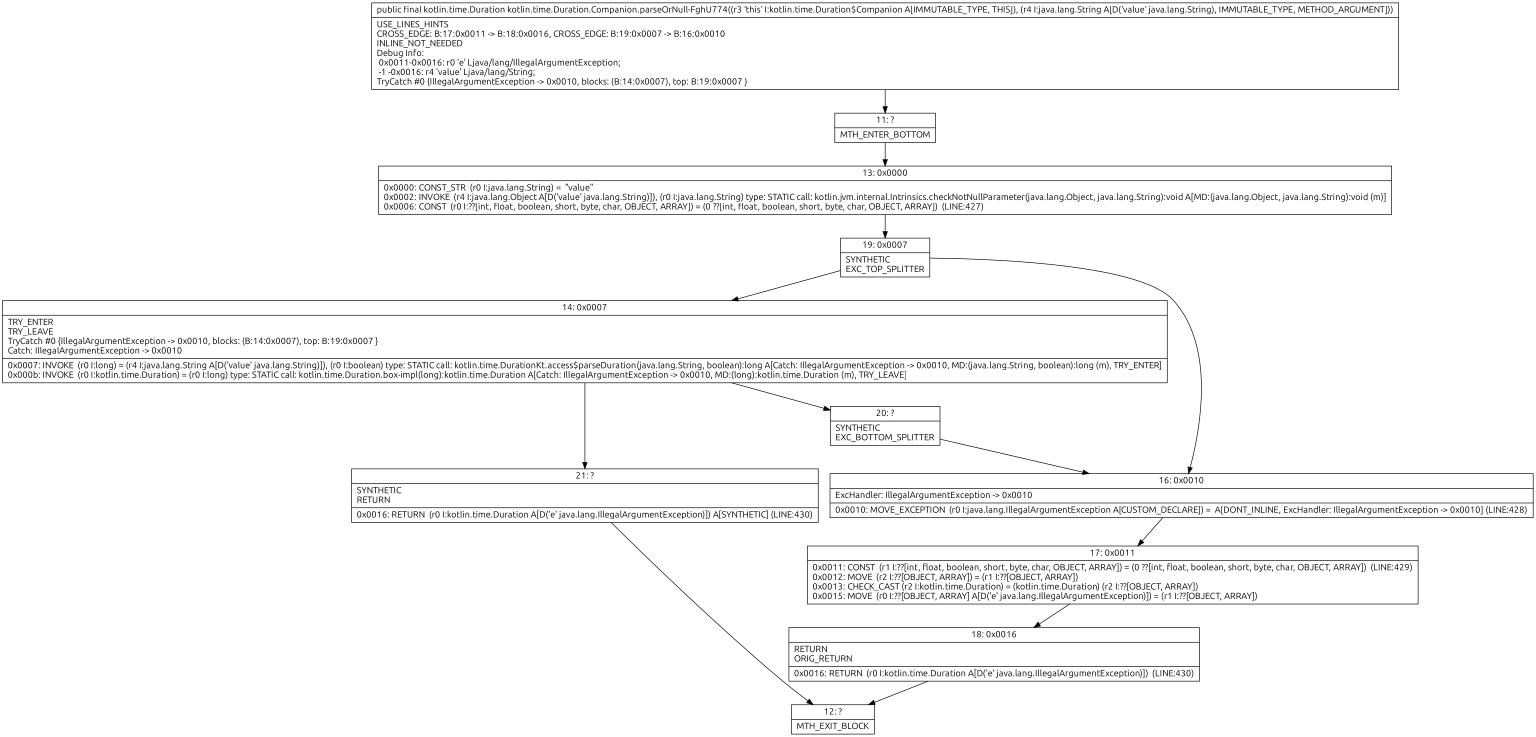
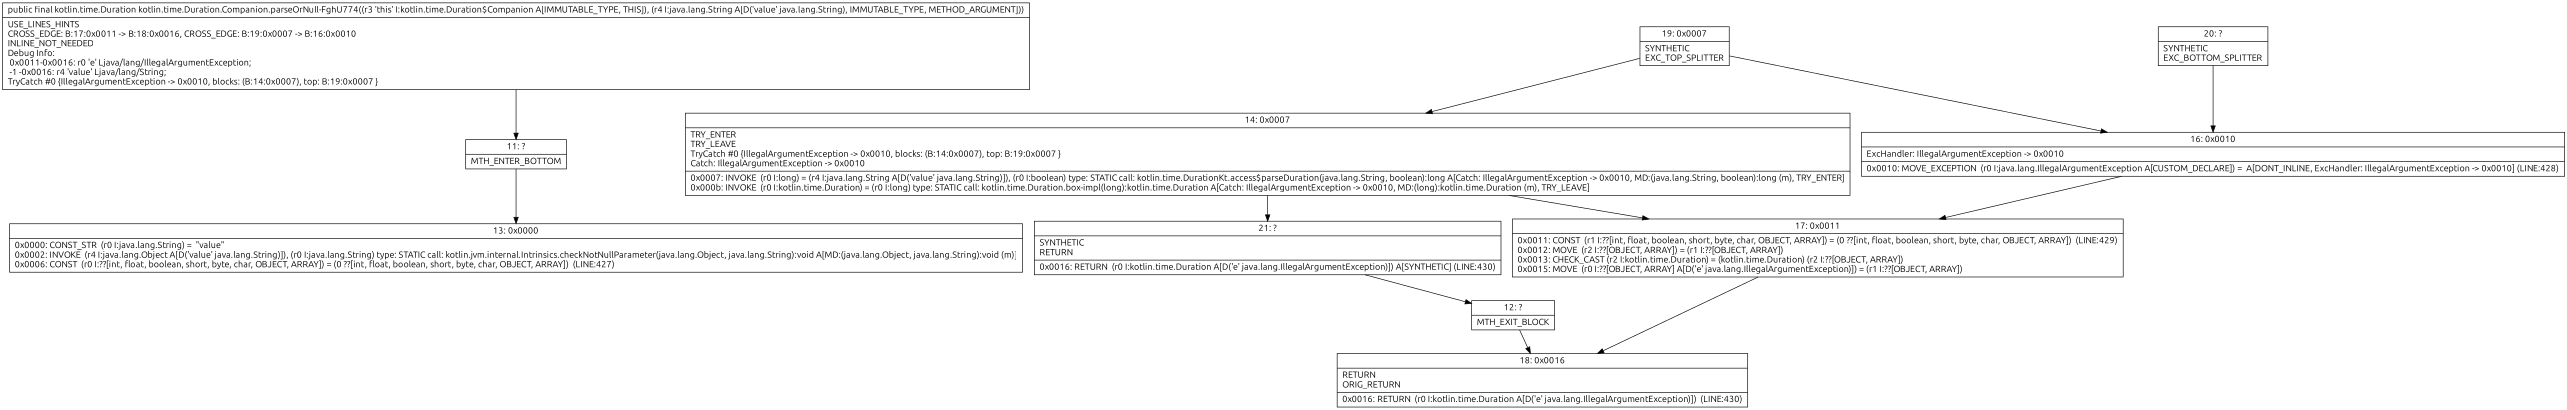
(885, 223) -> none
(778, 396) -> (1576, 207)
(901, 692) -> (1524, 339)
